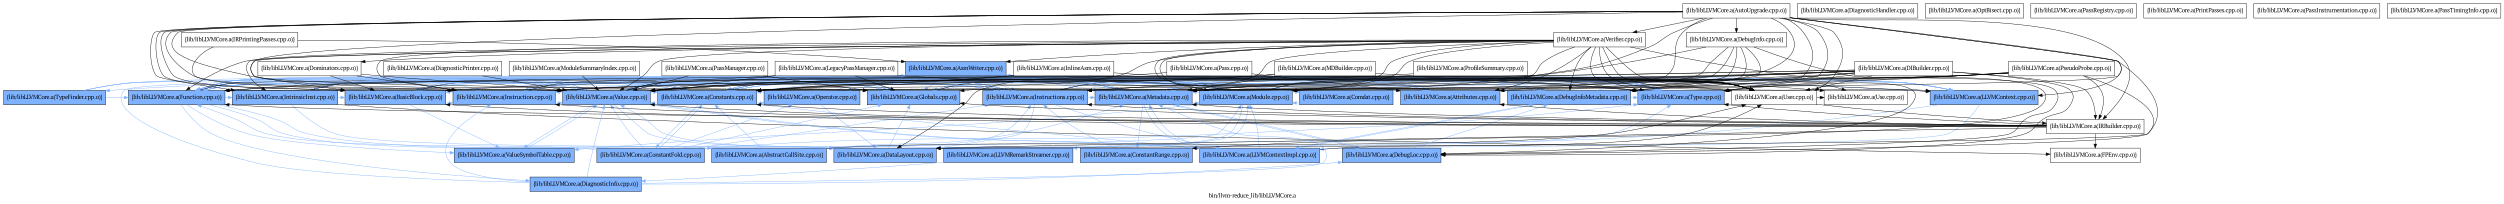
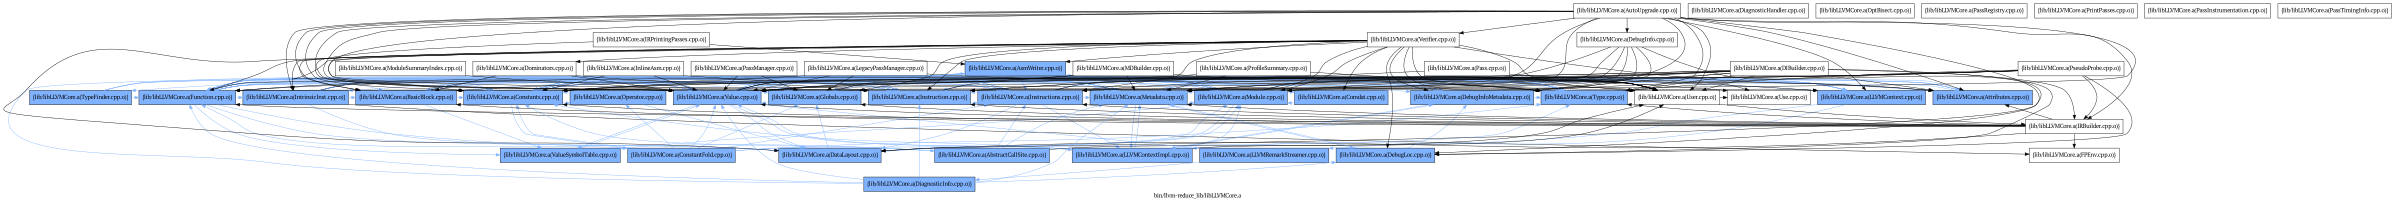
(443, 69) -> none
(553, 79) -> (458, 98)
(1136, 155) -> none
(346, 164) -> (520, 171)
